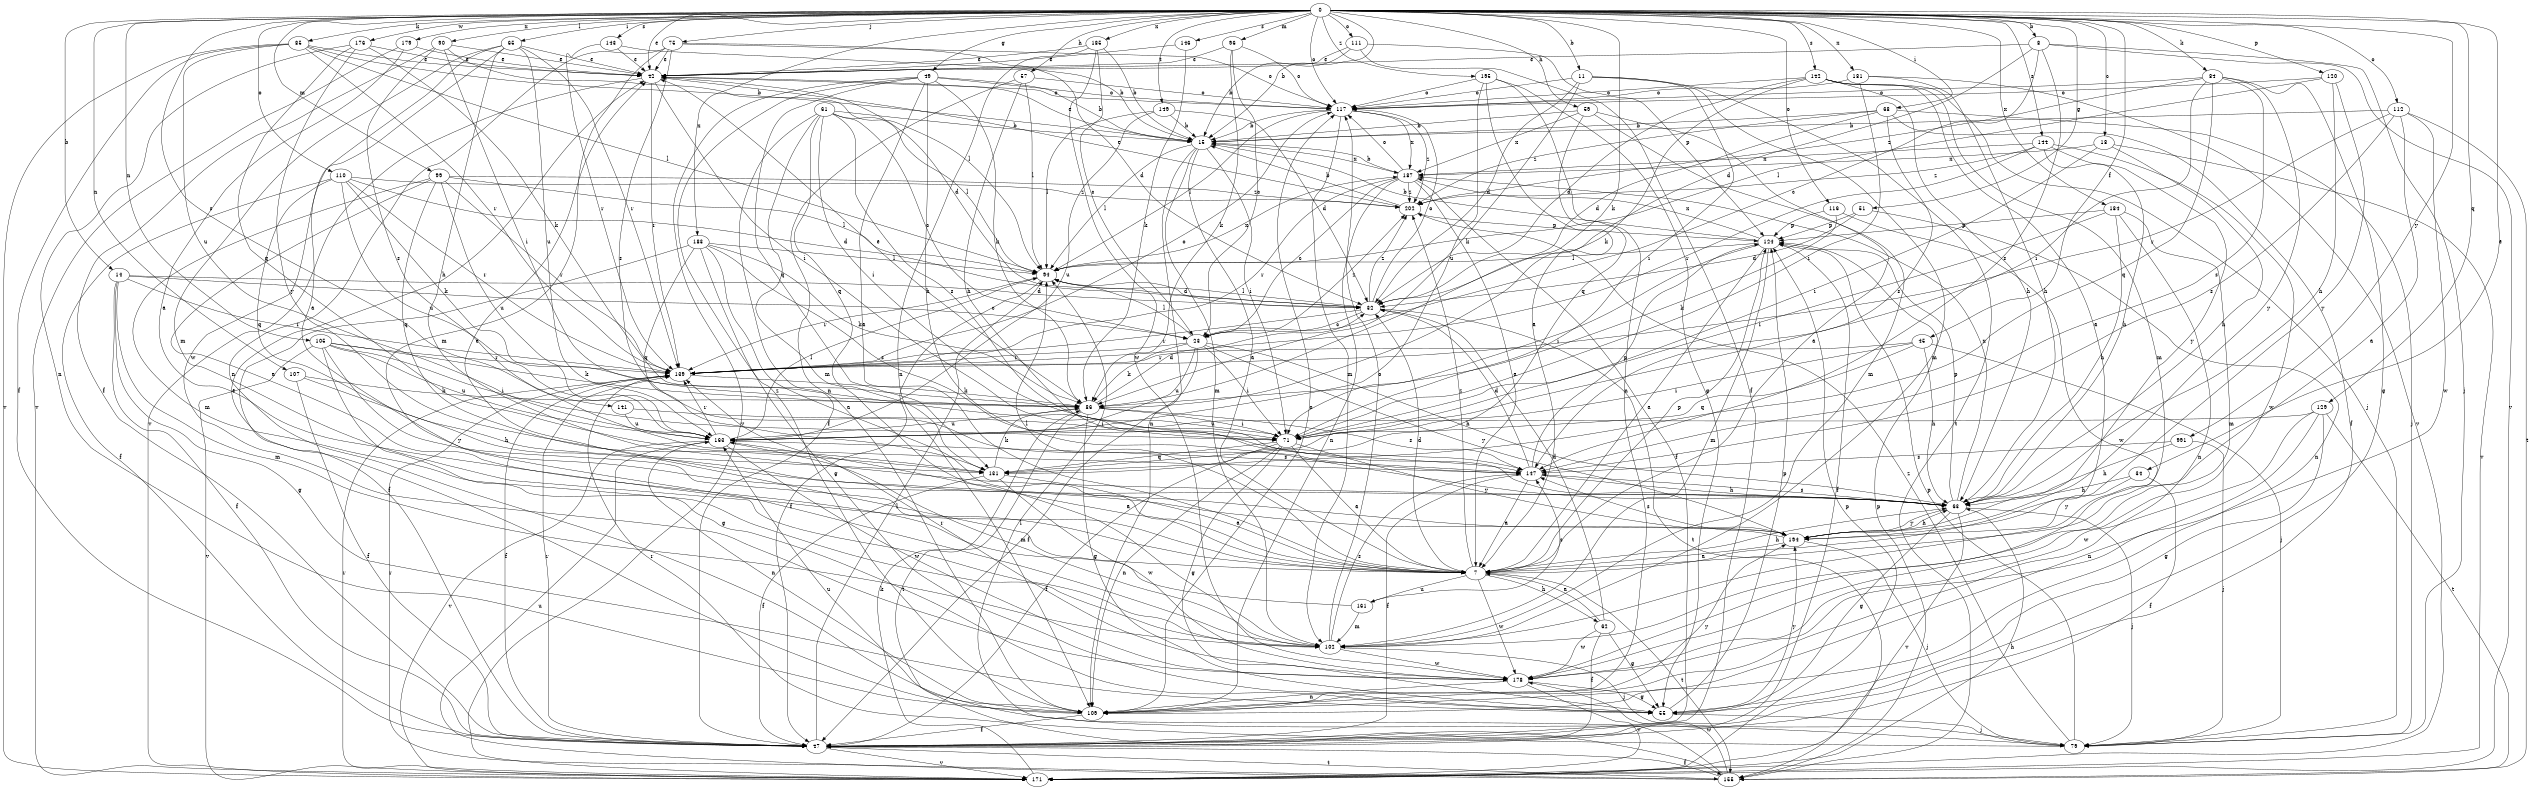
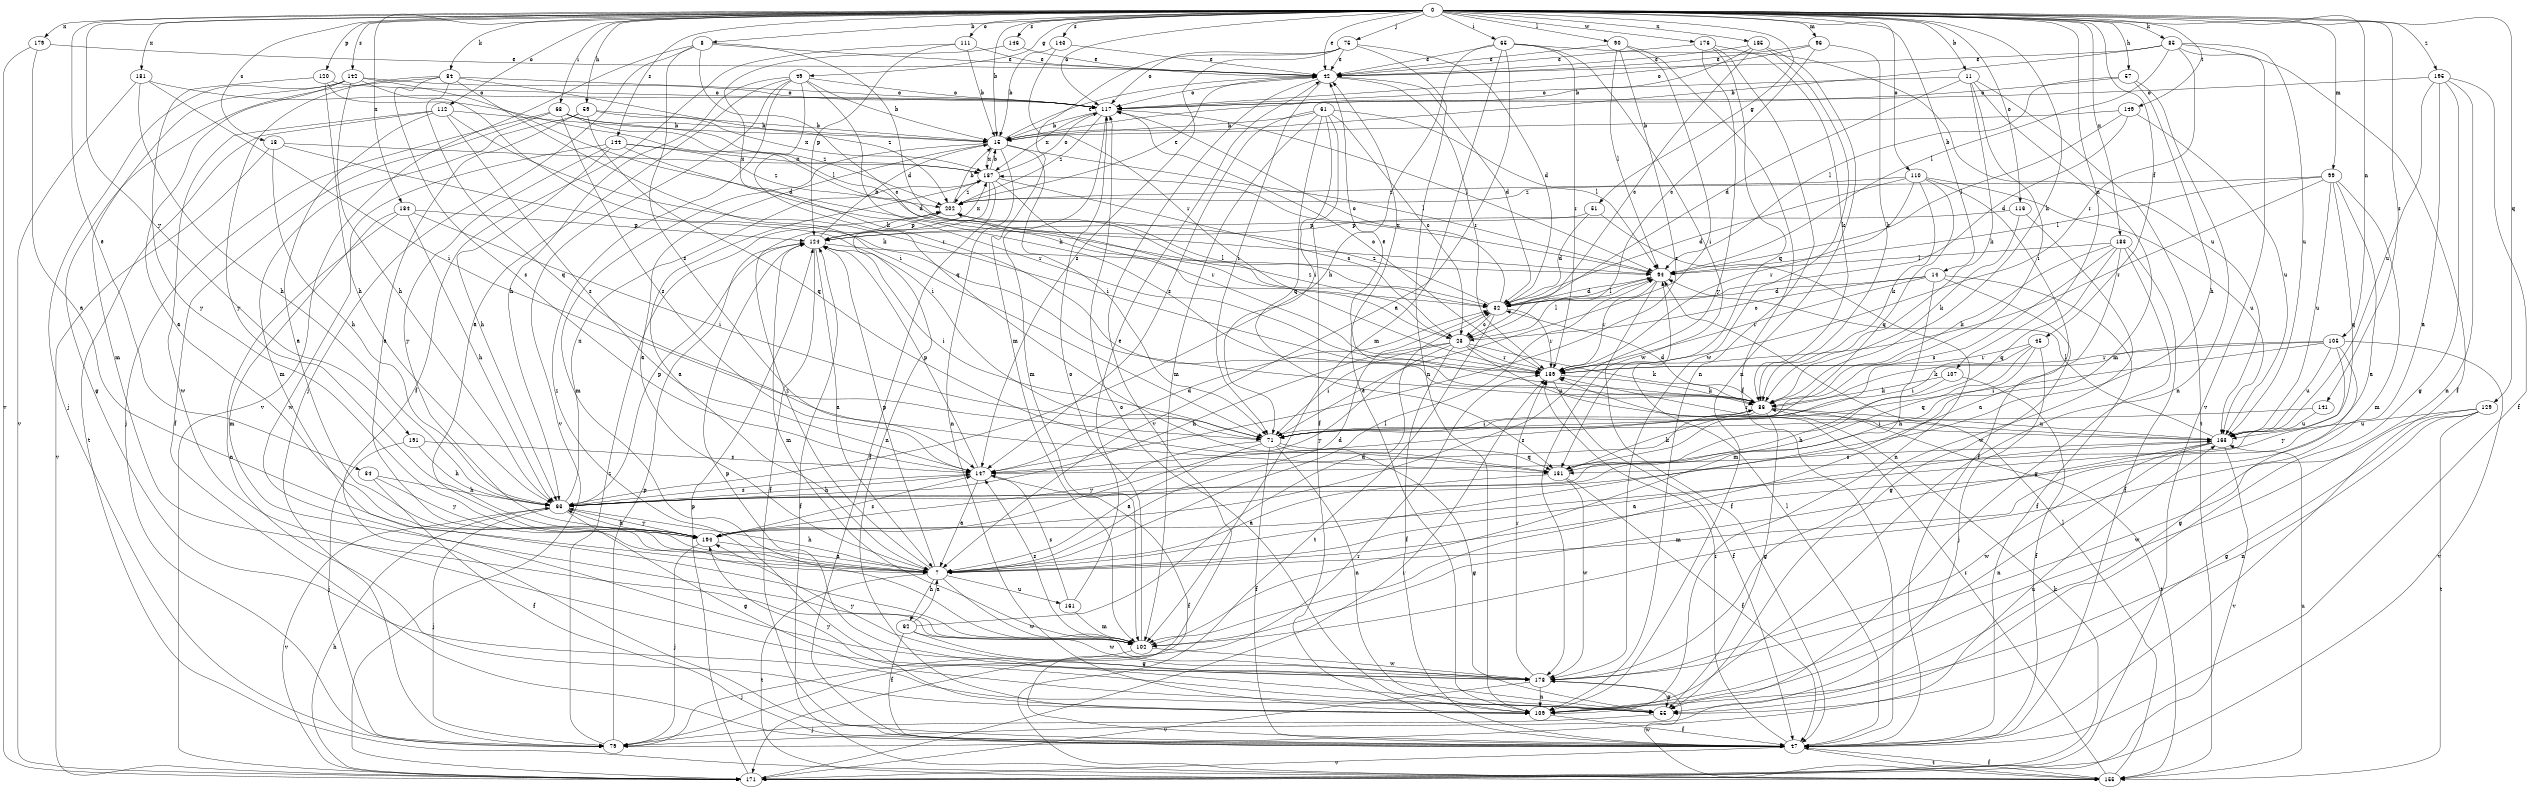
(2182, 441) -> (414, 441)
(1879, 507) -> (801, 507)
none -> (2353, 568)
(1617, 685) -> (988, 656)
